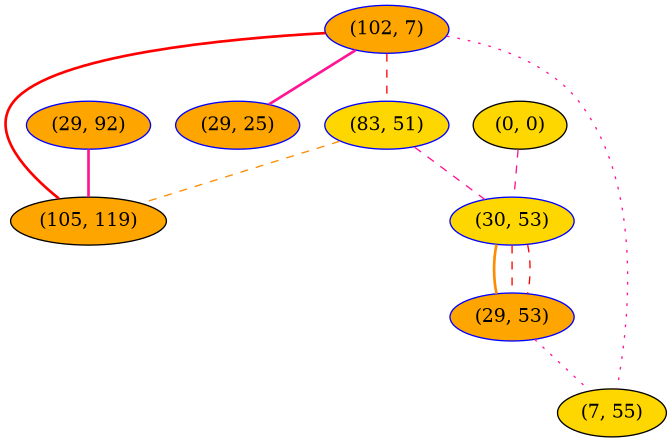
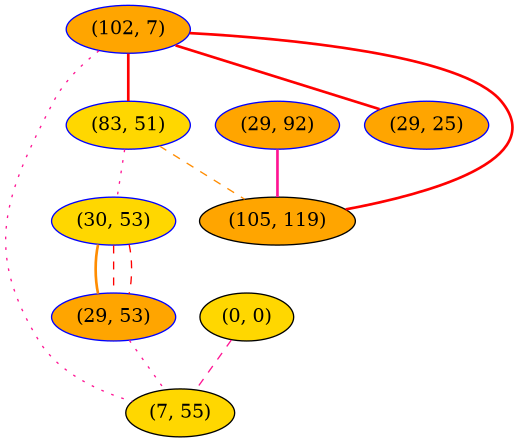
(312, 77) -> (278, 77)
(387, 77) -> (128, 77)
(450, 173) -> (121, 173)
(516, 173) -> (214, 365)
